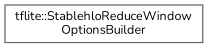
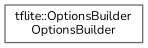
(104, 24) -> (74, 24)
